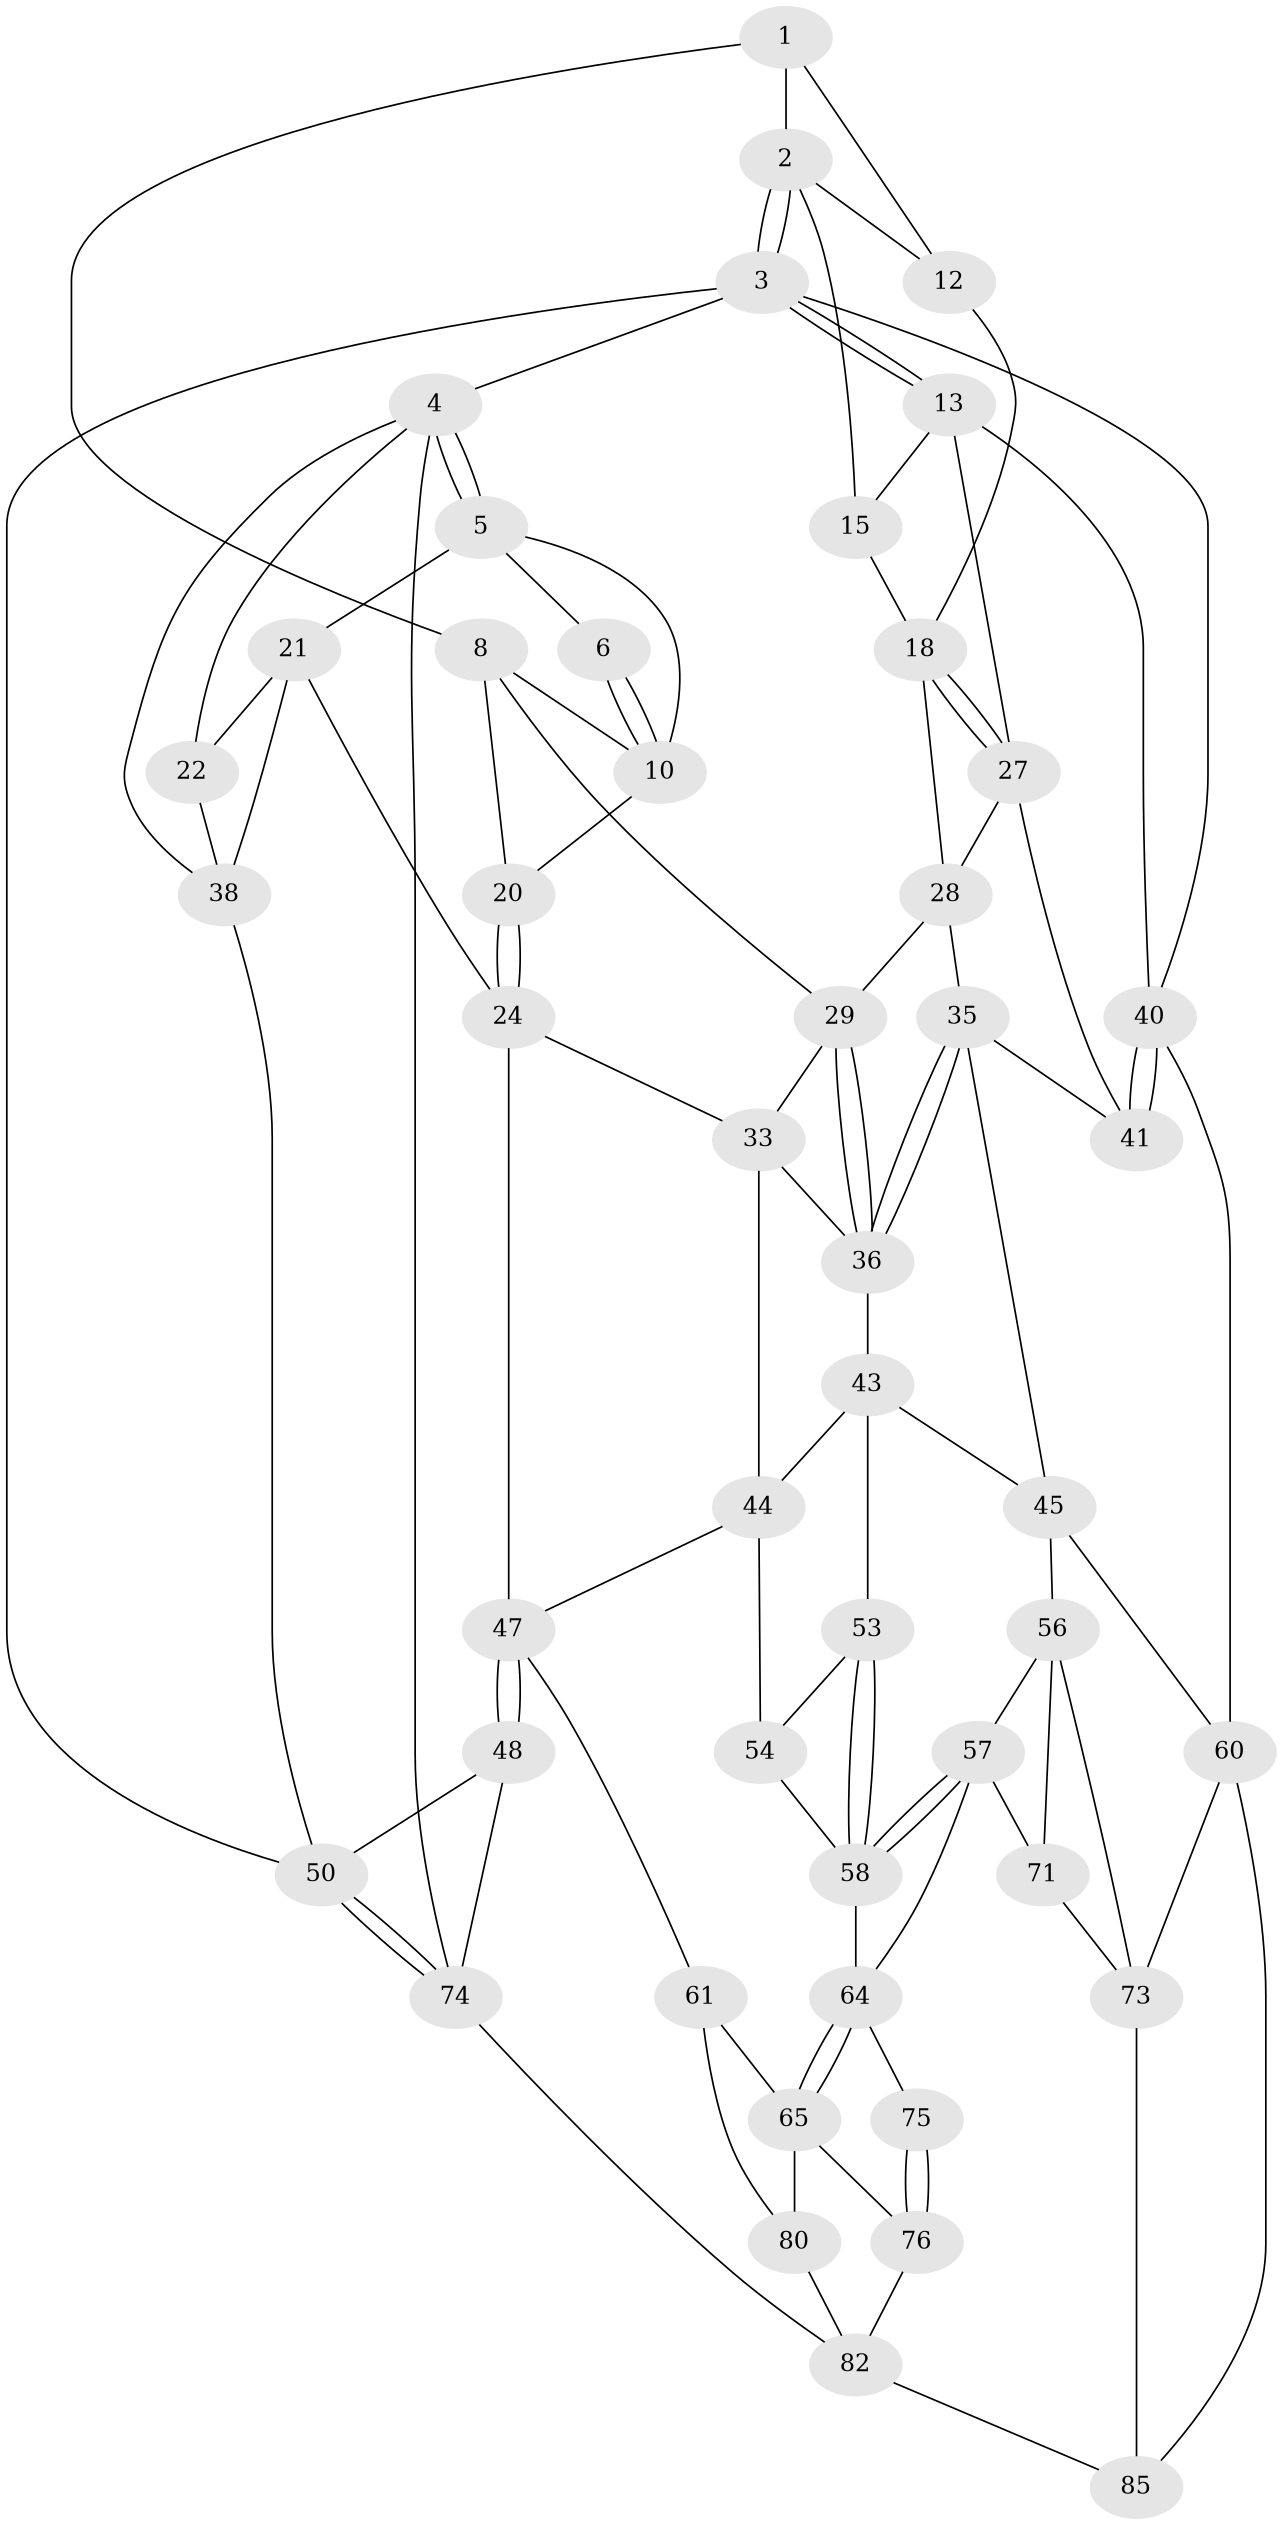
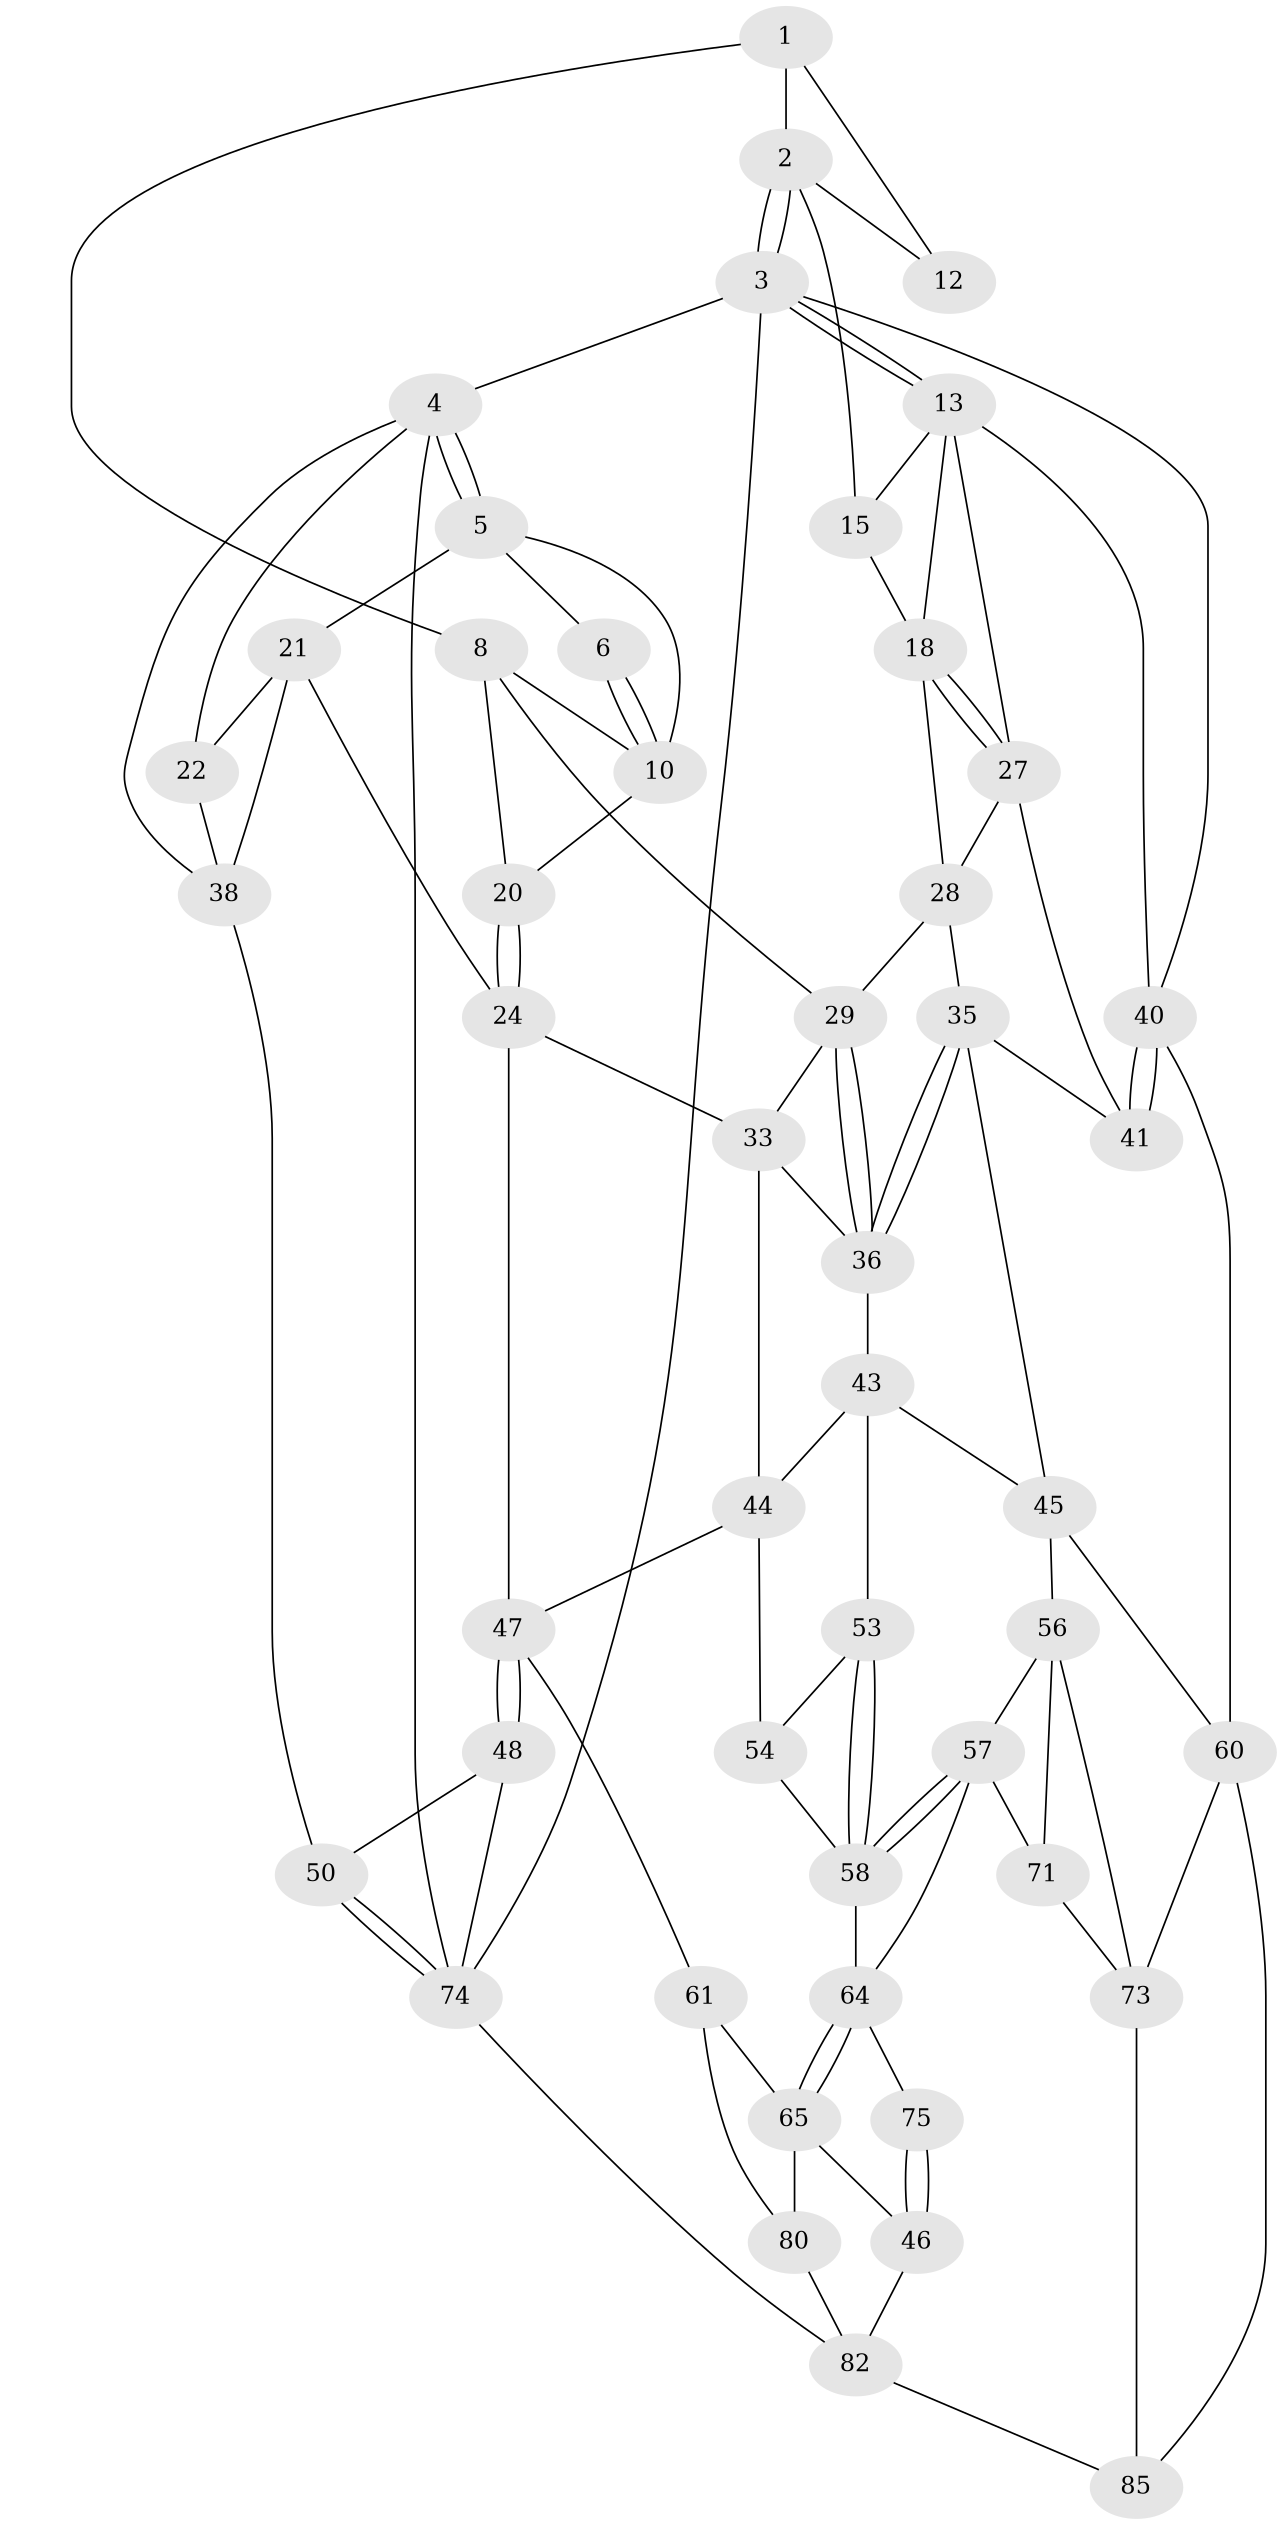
(1003, 466) -> (935, 527)
(7, 881) -> (690, 1158)
(917, 2242) -> (917, 2242)
